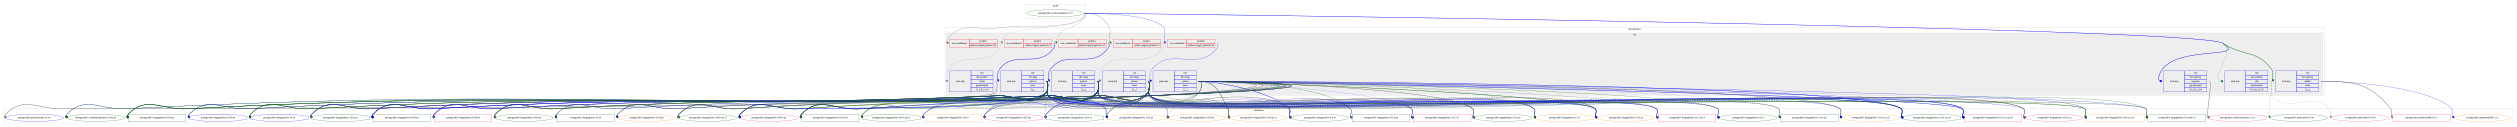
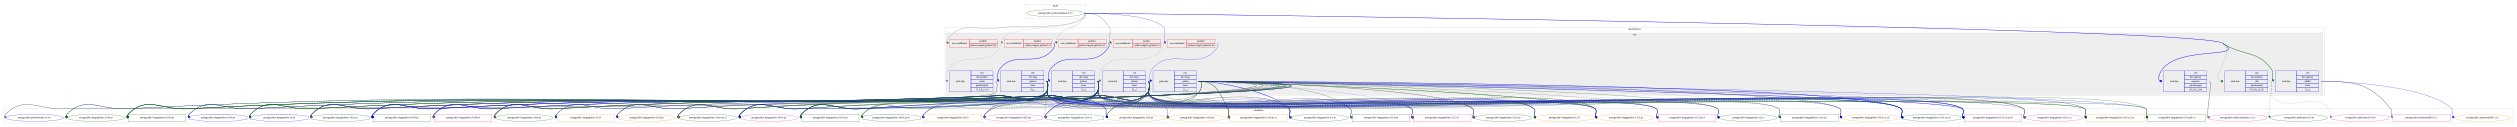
(96, 118) -> (96, 118)
(585, 118) -> (585, 118)
(1259, 118) -> (1259, 118)
(2360, 118) -> (2360, 118)
